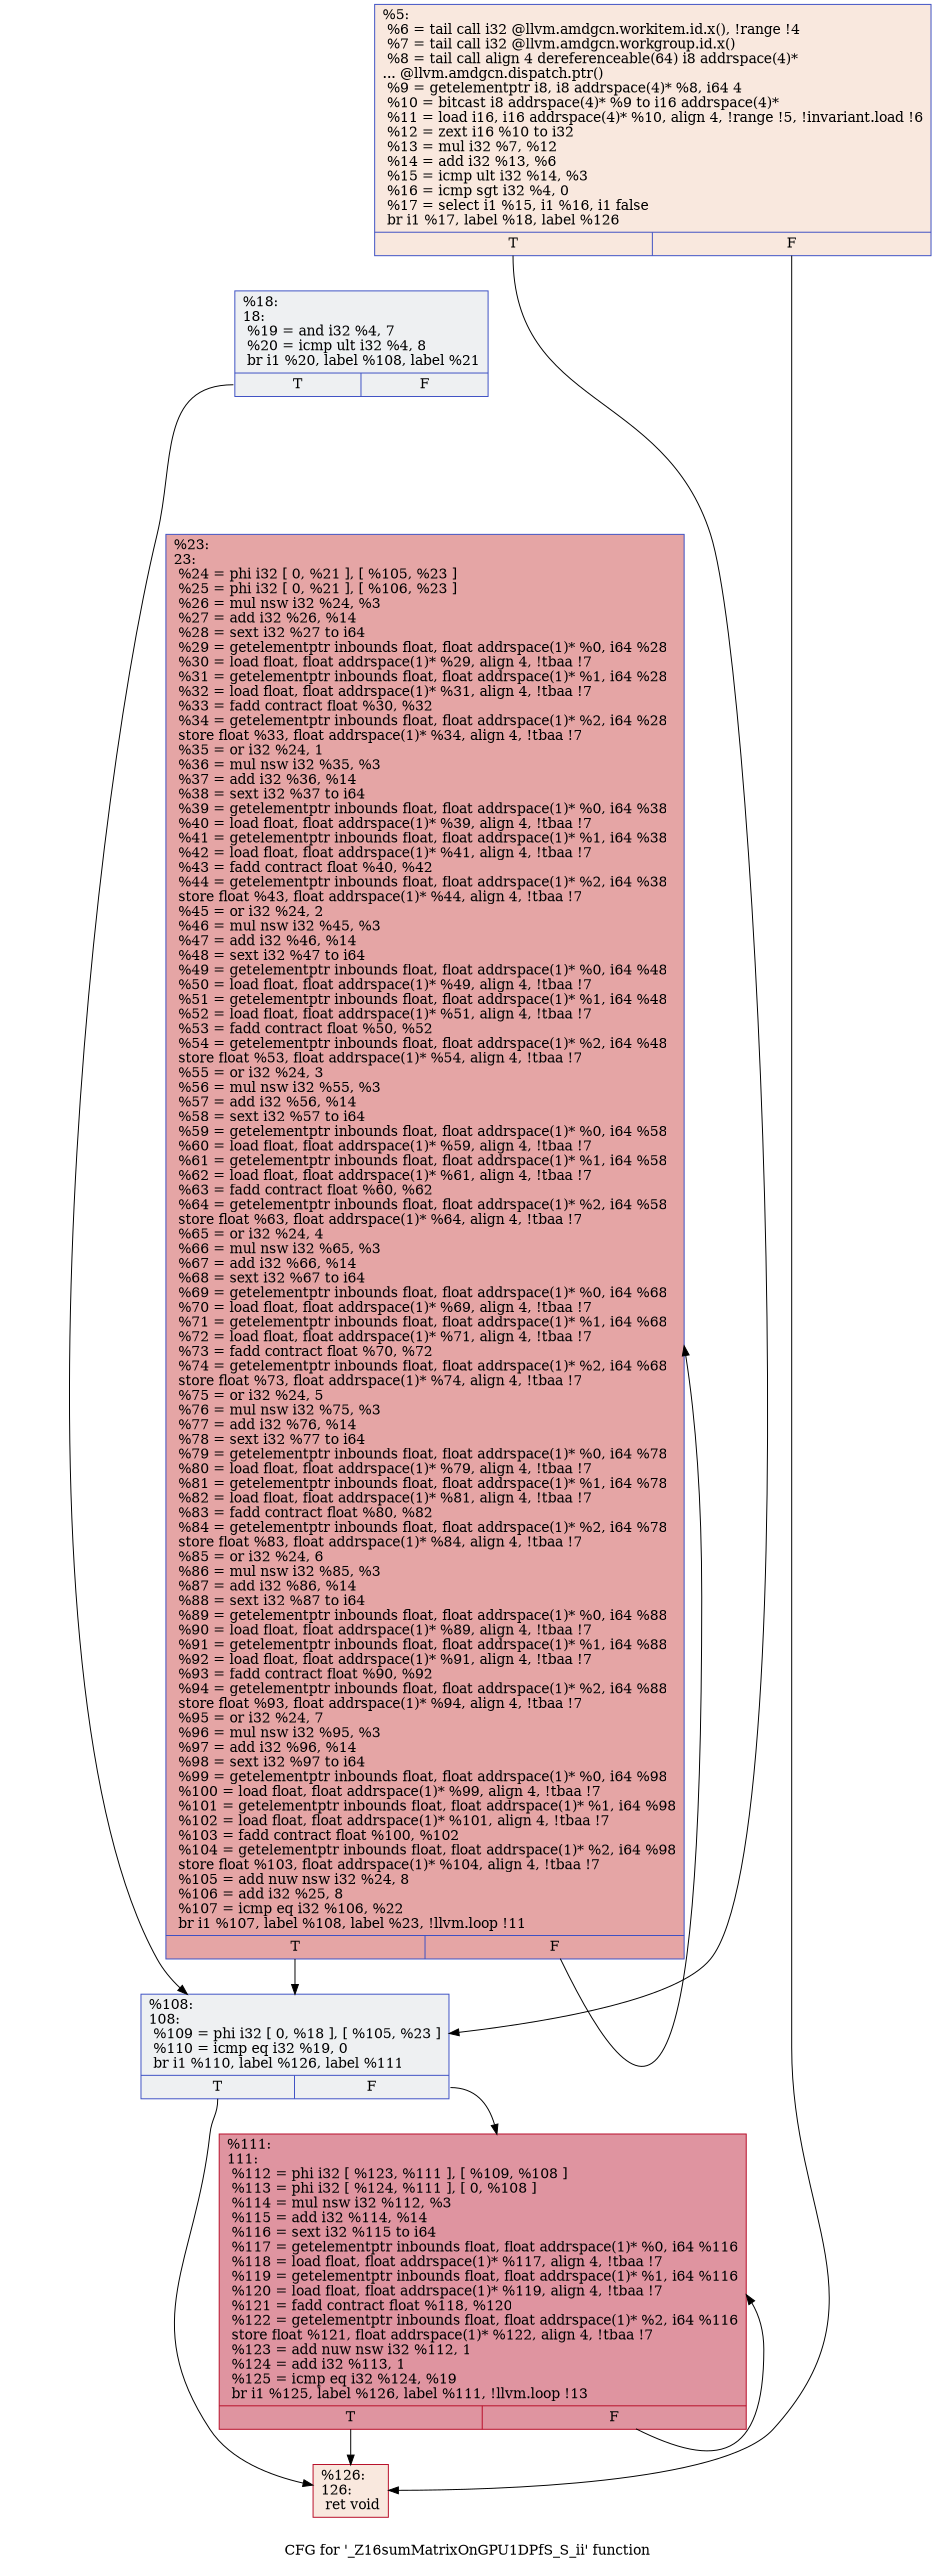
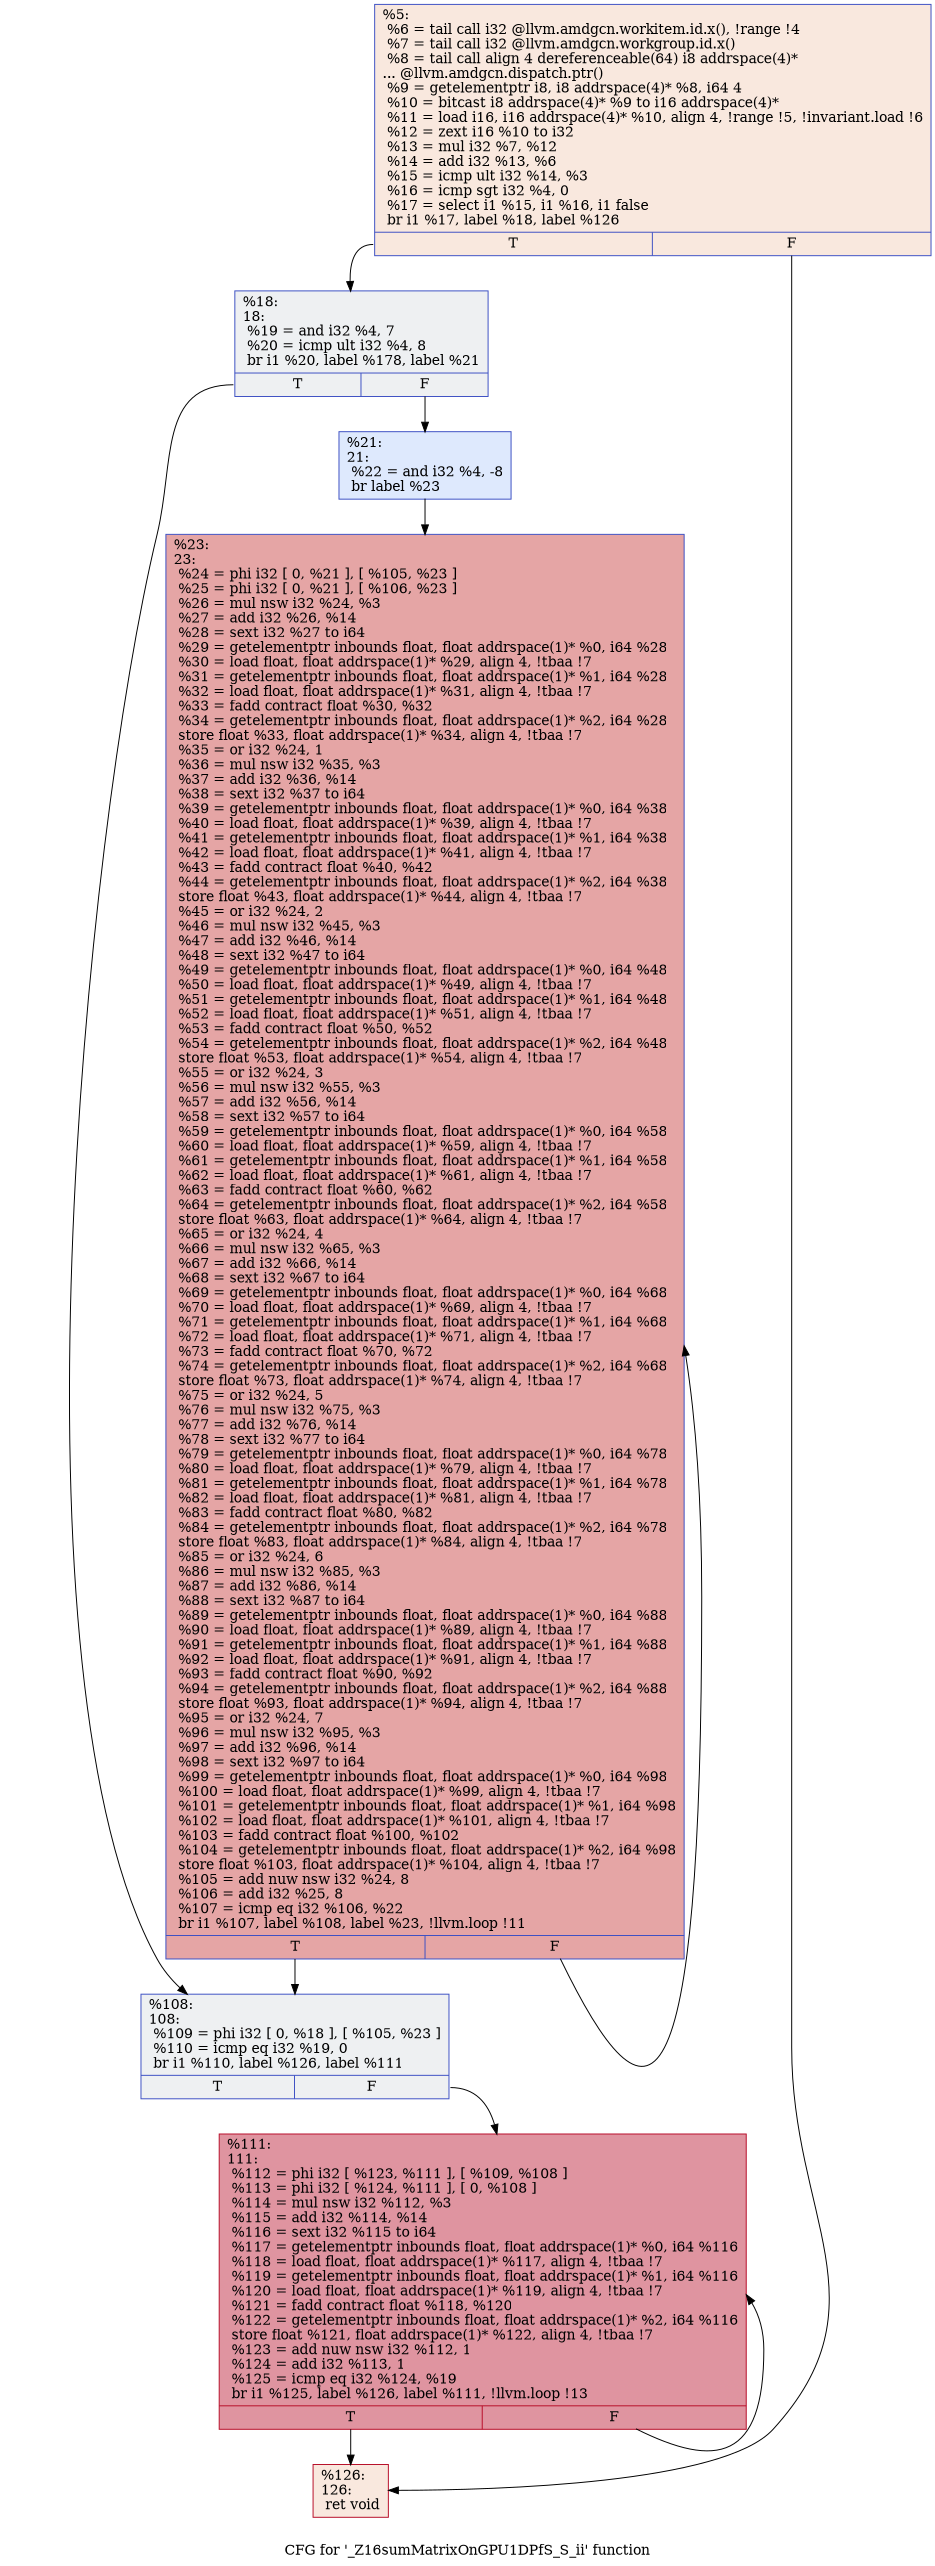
(361, 361) -> (361, 361)
none -> (425, 465)
(764, 1204) -> (354, 257)
(175, 2320) -> none
